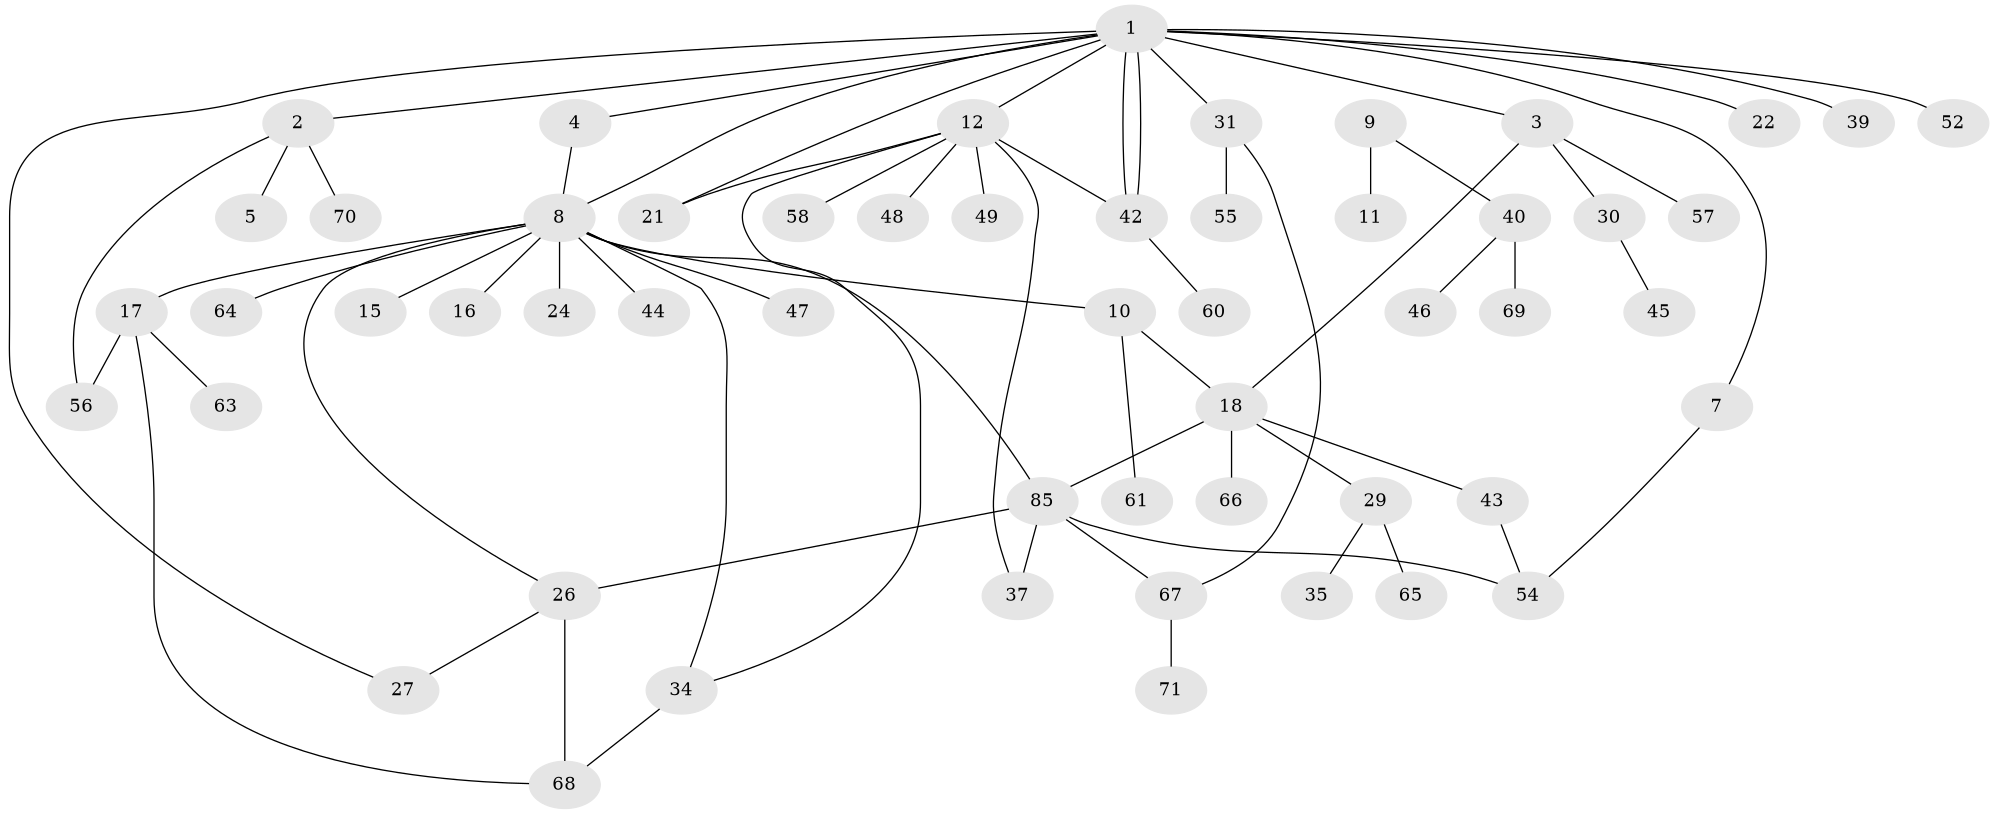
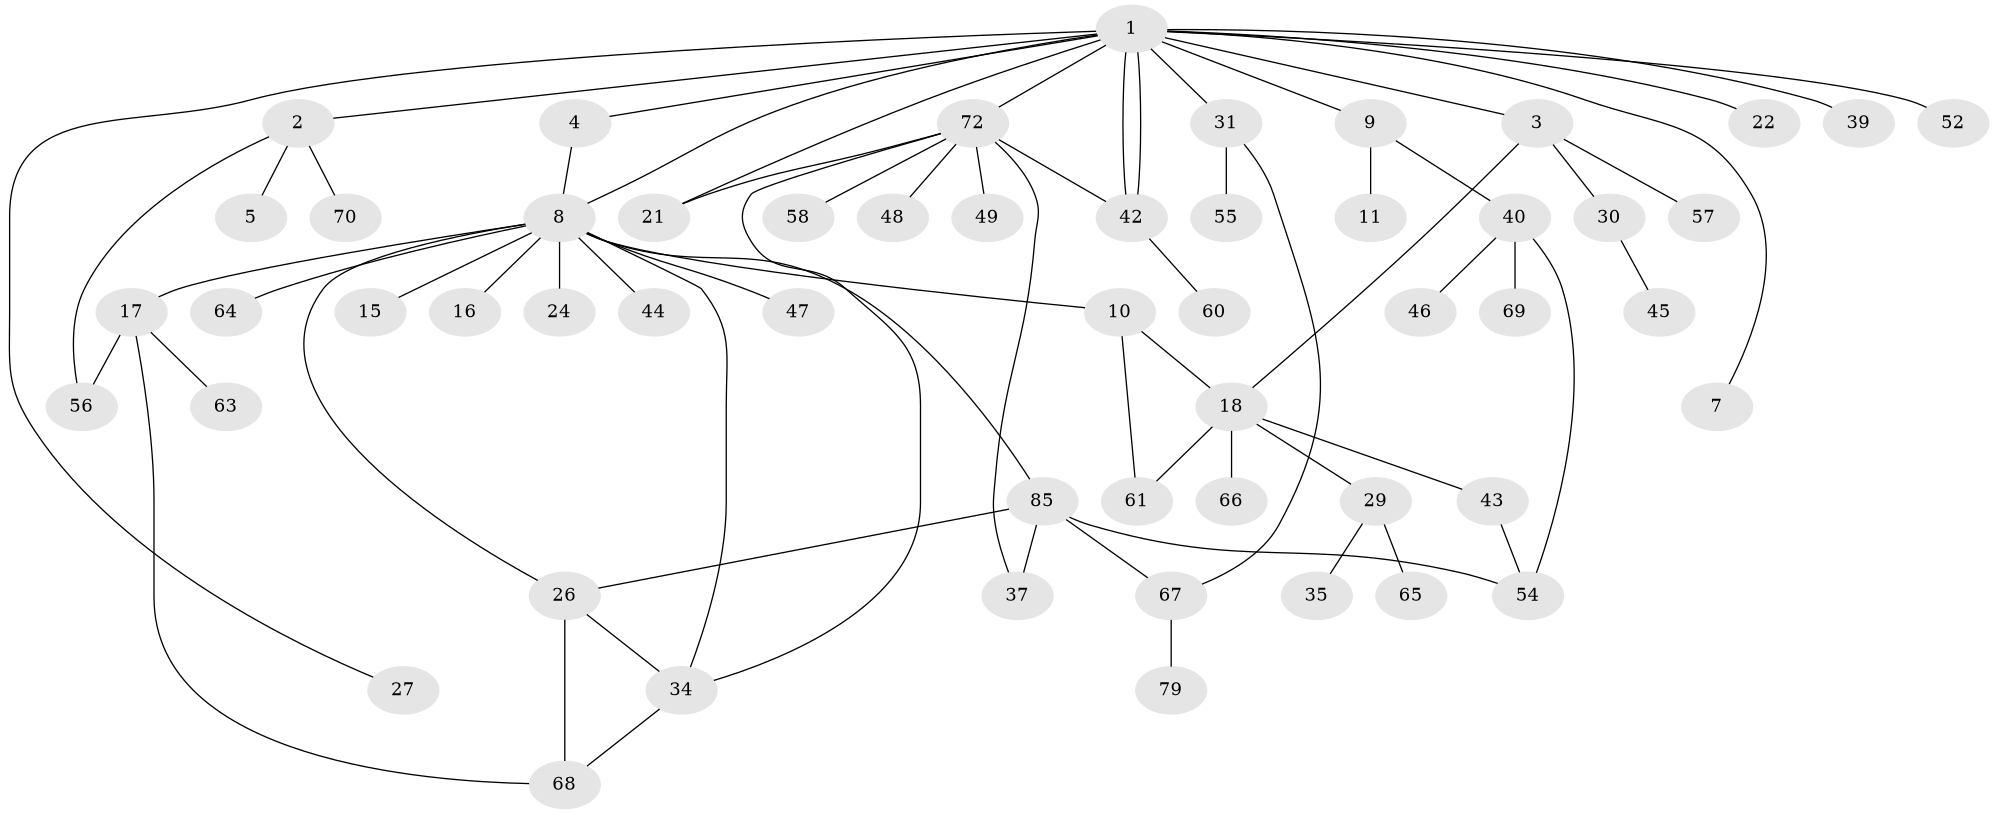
none -> (1251, 76)
(973, 123) -> (973, 123)
(1144, 451) -> (1184, 454)
(1626, 504) -> (1573, 403)
(484, 643) -> (623, 643)
(1171, 690) -> (1171, 690)
